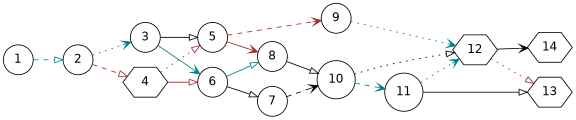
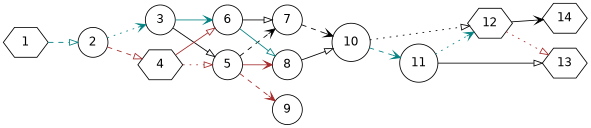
(399, 33) -> none
none -> (253, 46)
(18, 60) -> (26, 42)
